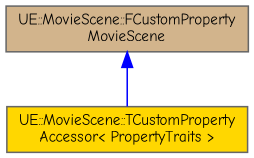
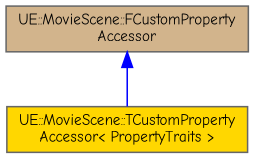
(127, 29) -> (127, 29)
